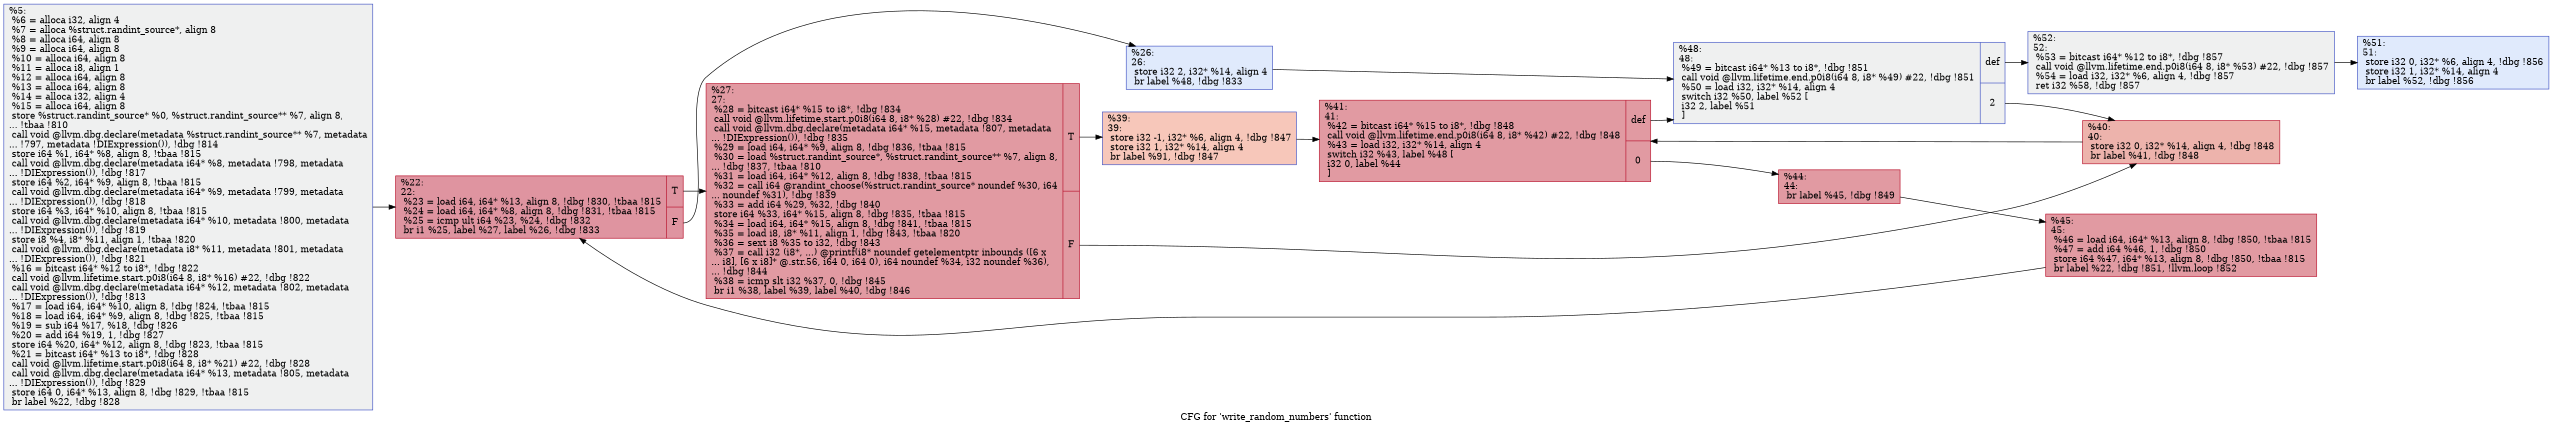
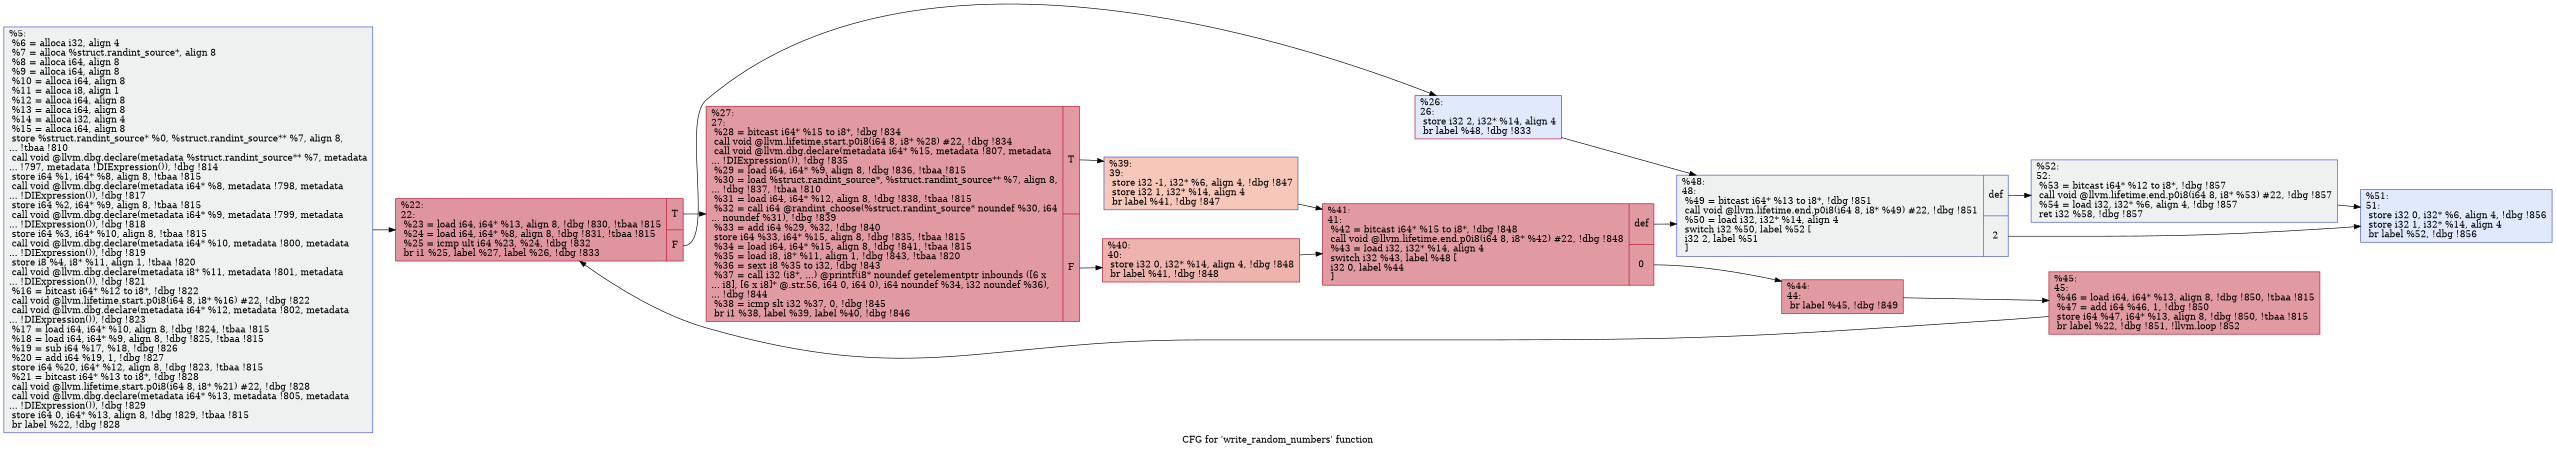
(1199, 68) -> (1488, 117)
(2057, 108) -> (2181, 235)
(1163, 157) -> (1165, 202)
(78, 297) -> (78, 320)
